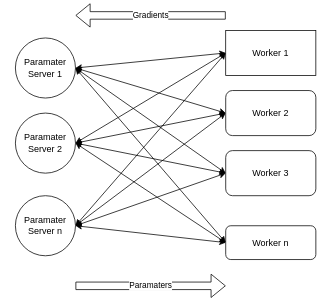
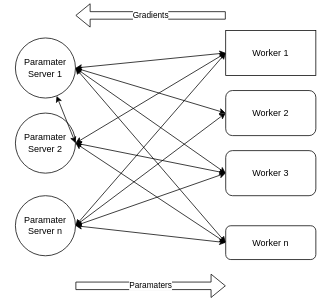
(118, 134) -> (66, 120)
